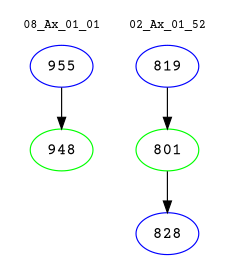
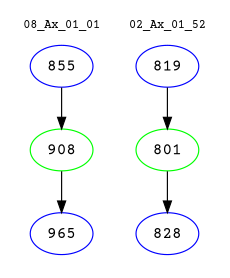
(62, 66) -> (62, 66)
(62, 150) -> (62, 150)
none -> (62, 234)
